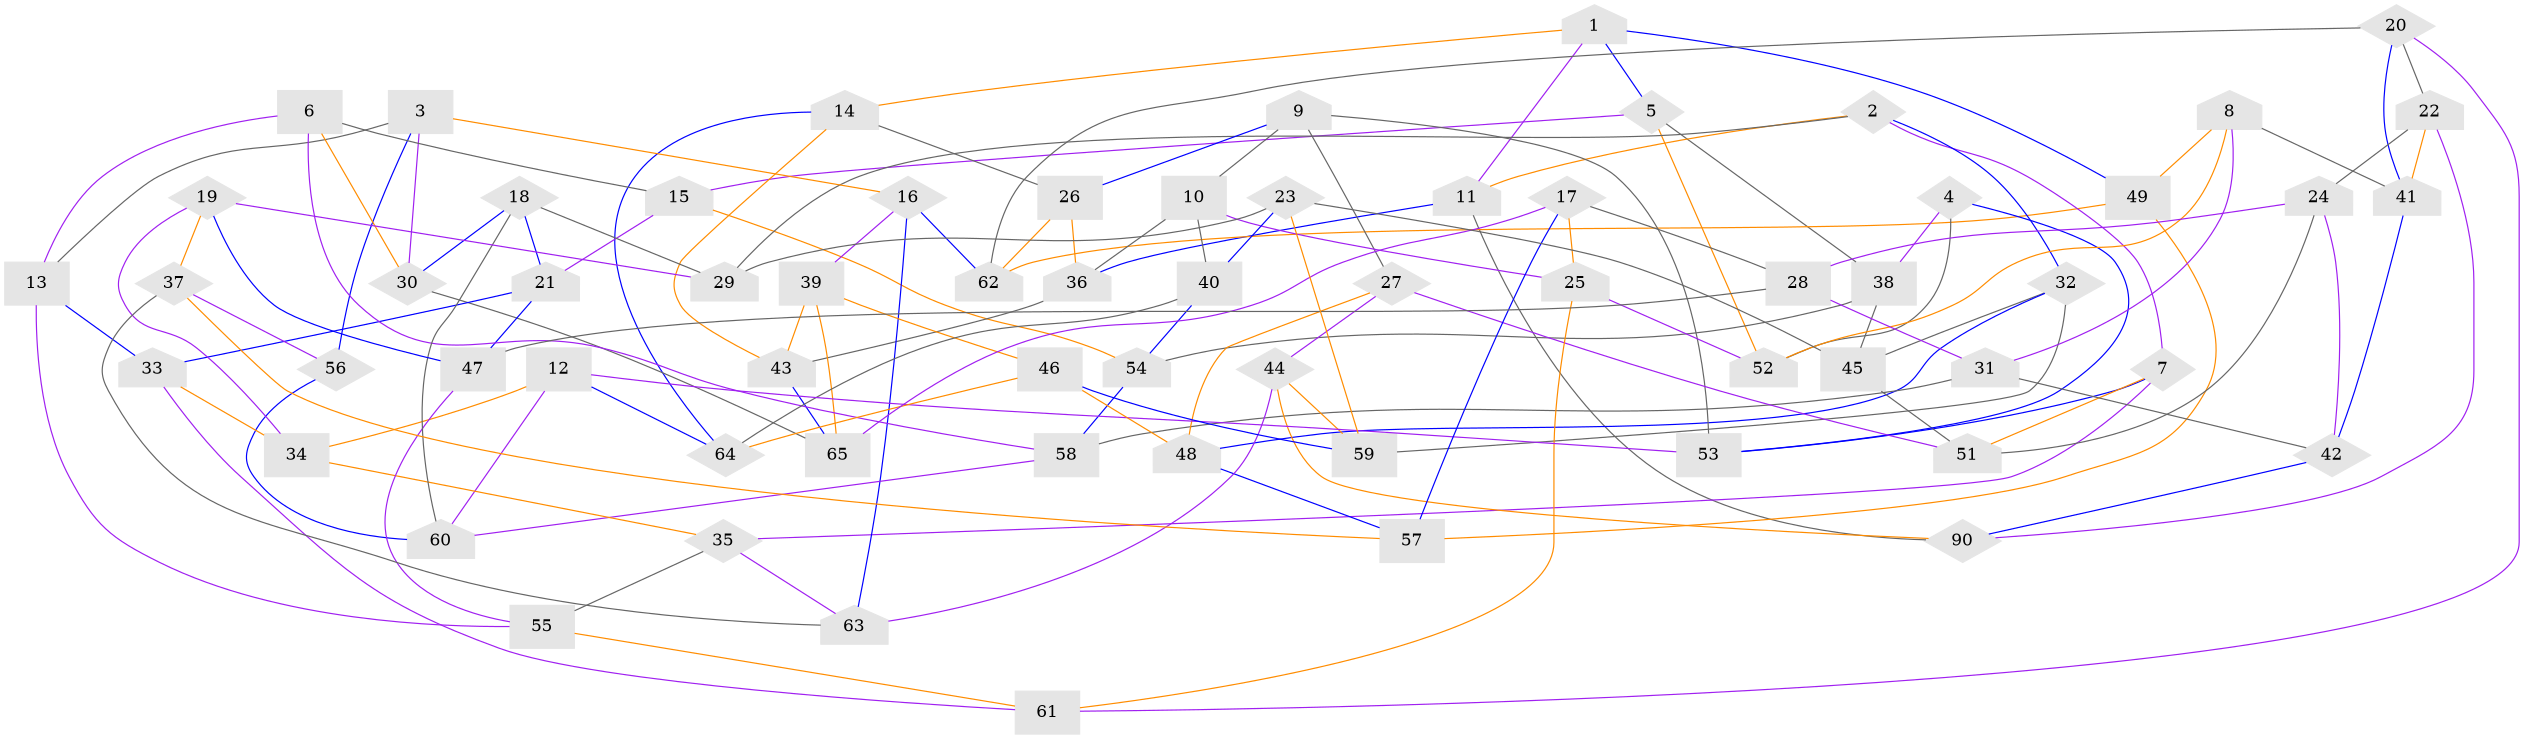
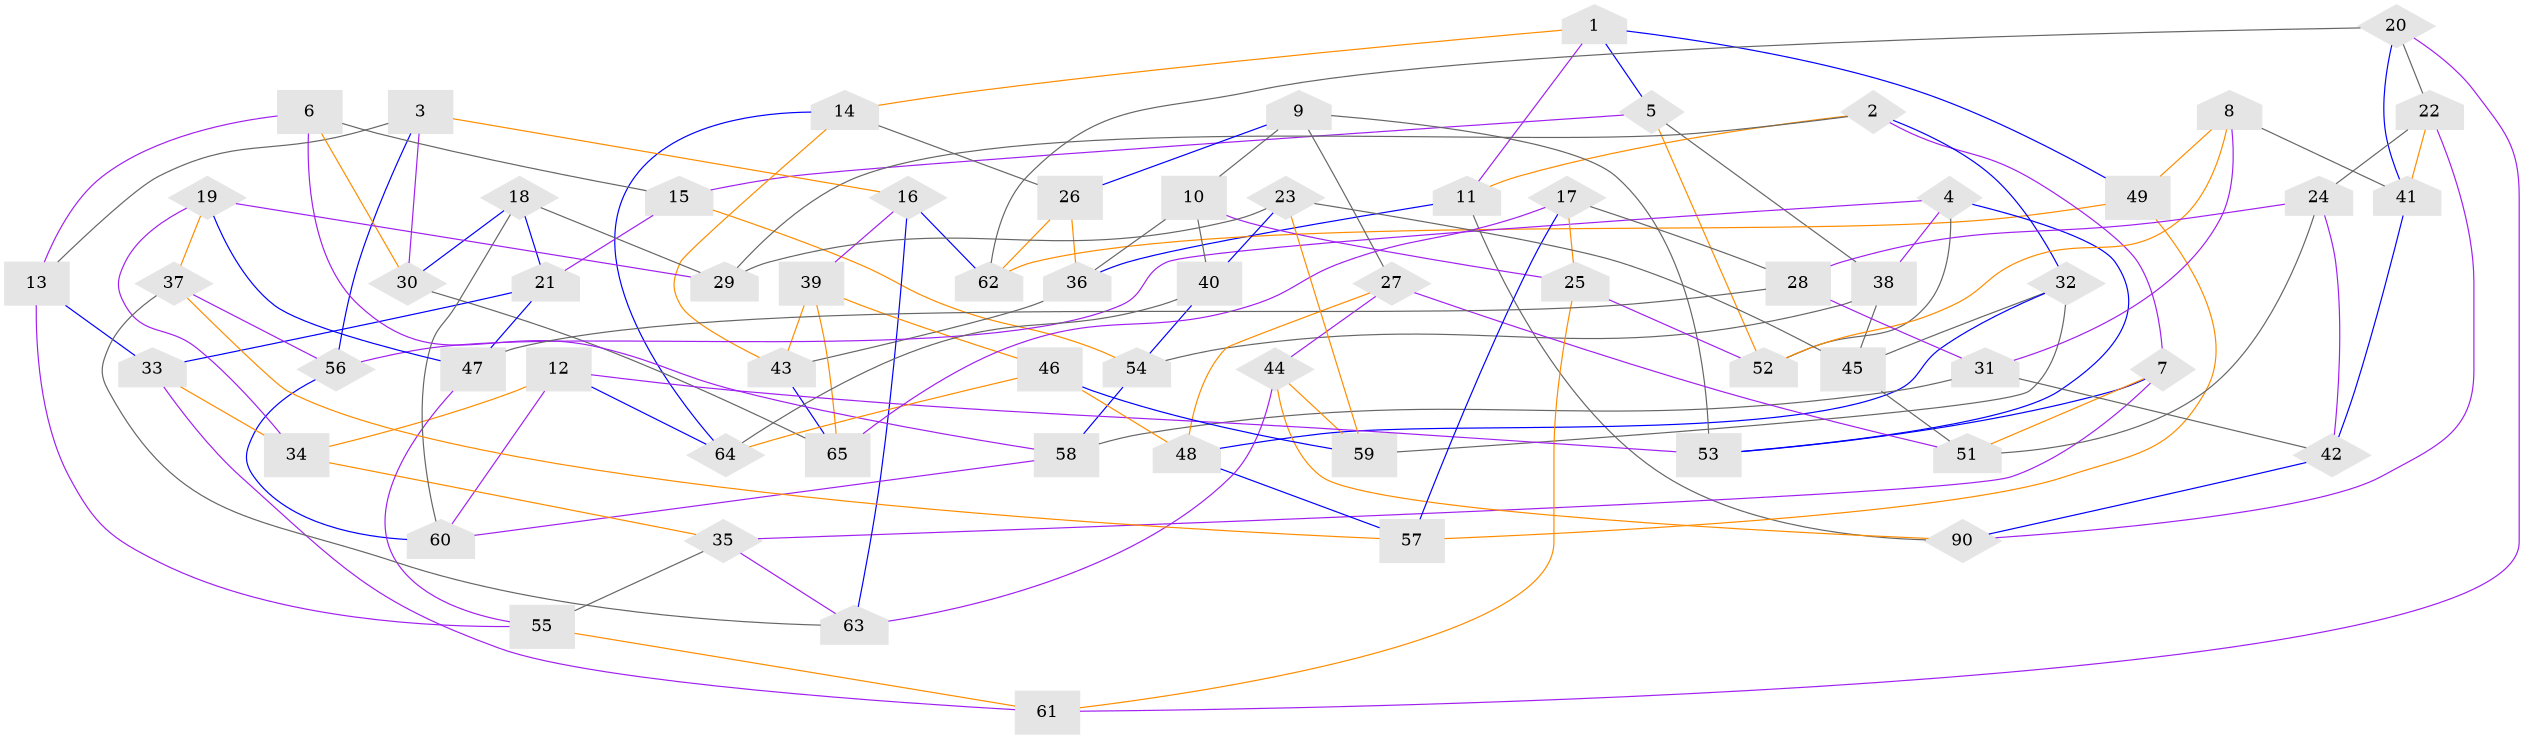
none -> (1142, 287)
